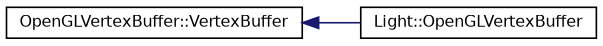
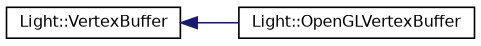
(154, 23) -> (93, 23)
